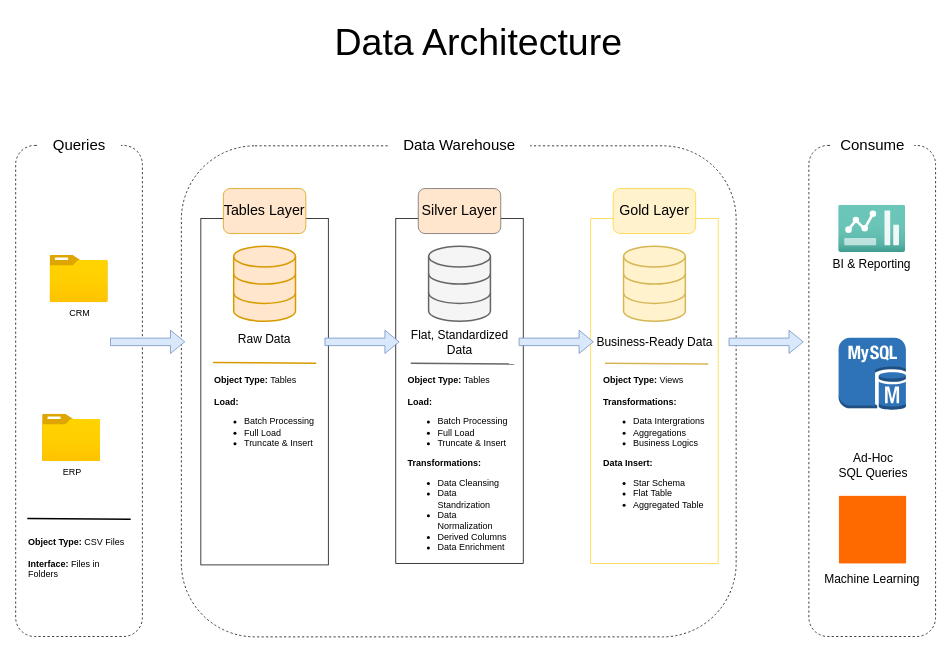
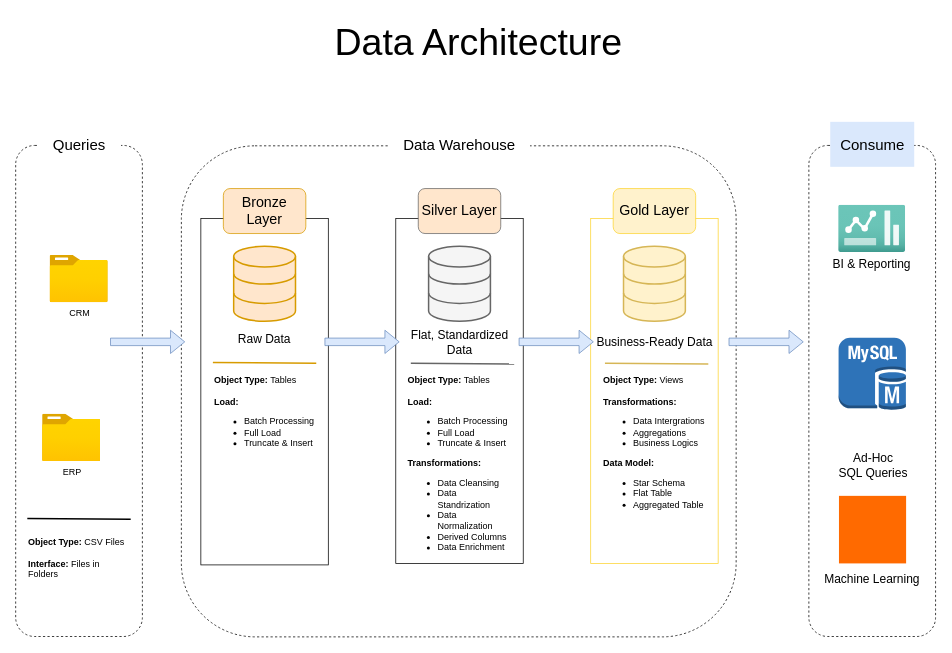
(872, 144) -> (872, 144)
(264, 211) -> (264, 211)
(646, 424) -> (646, 424)
